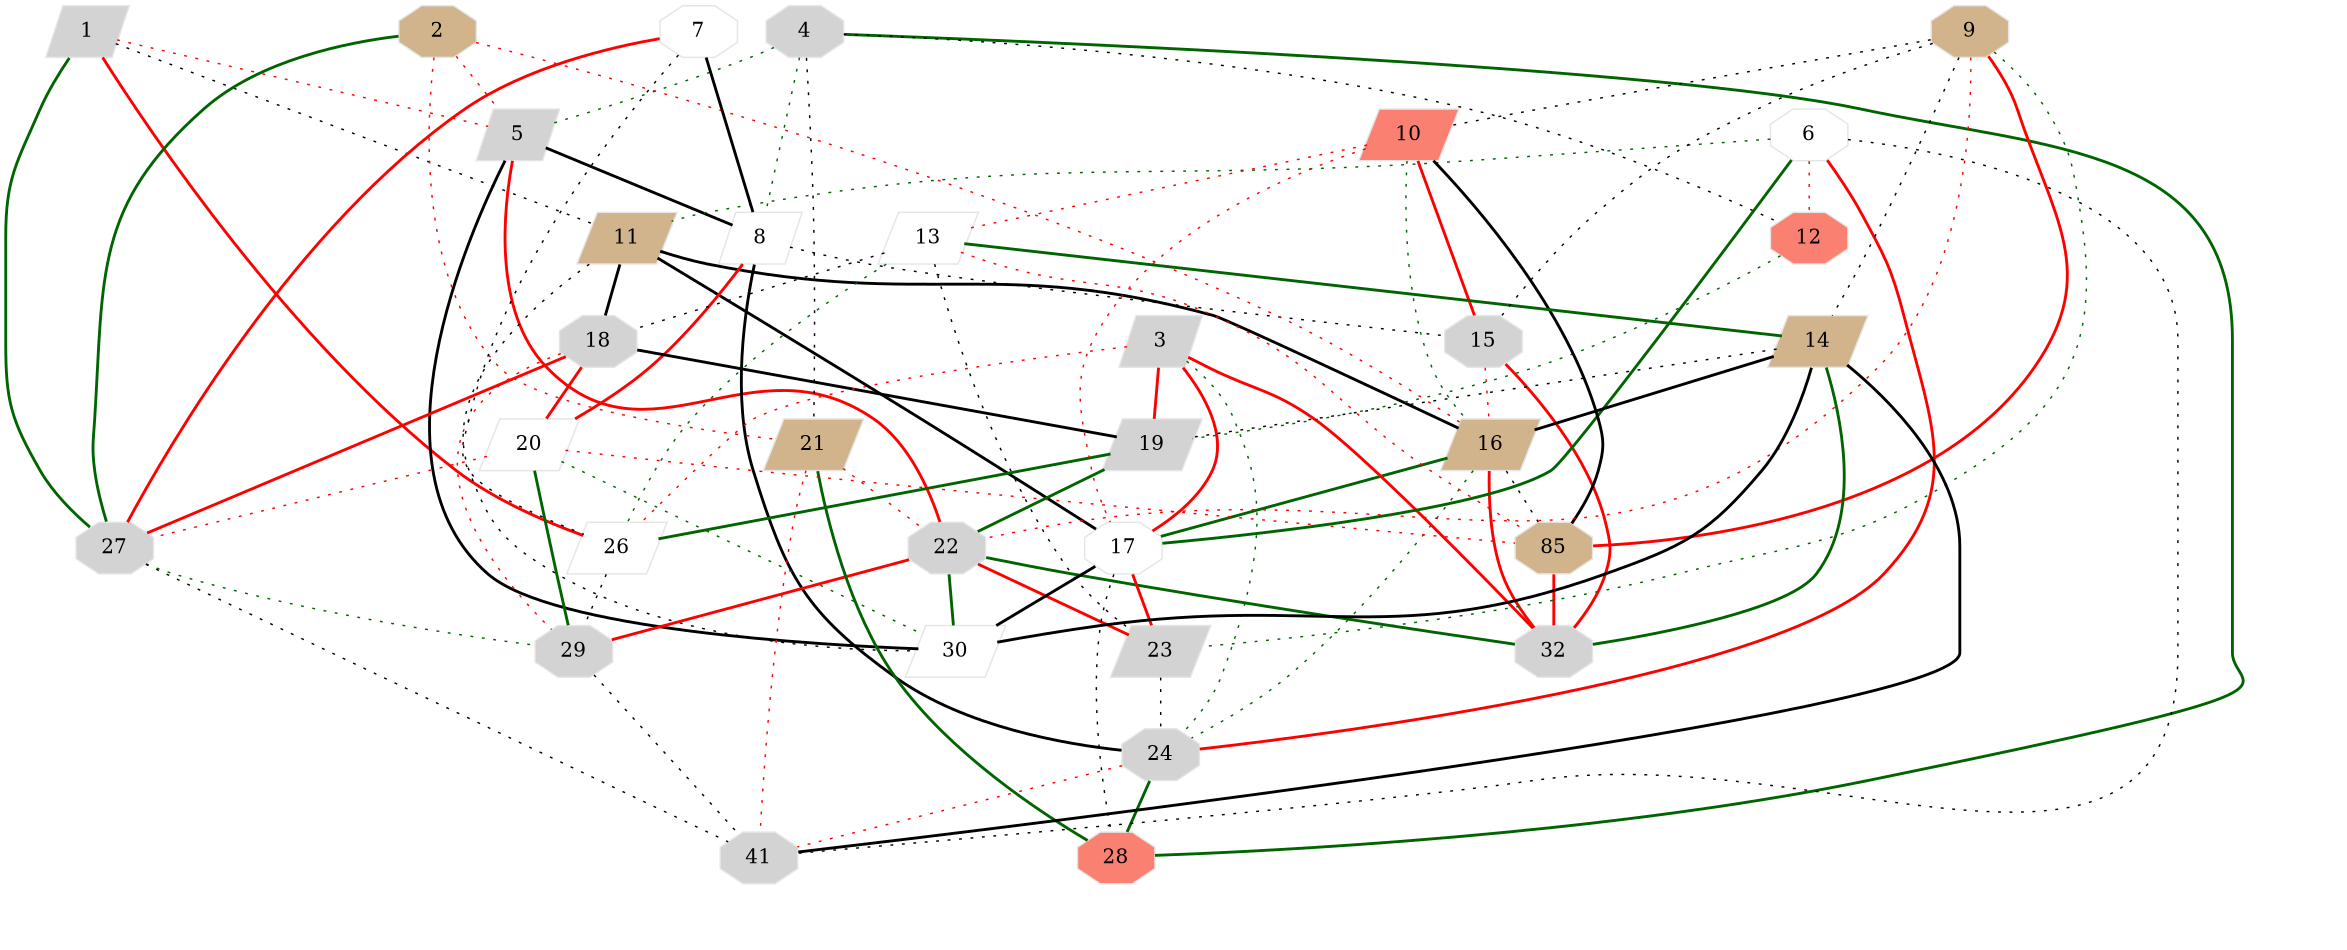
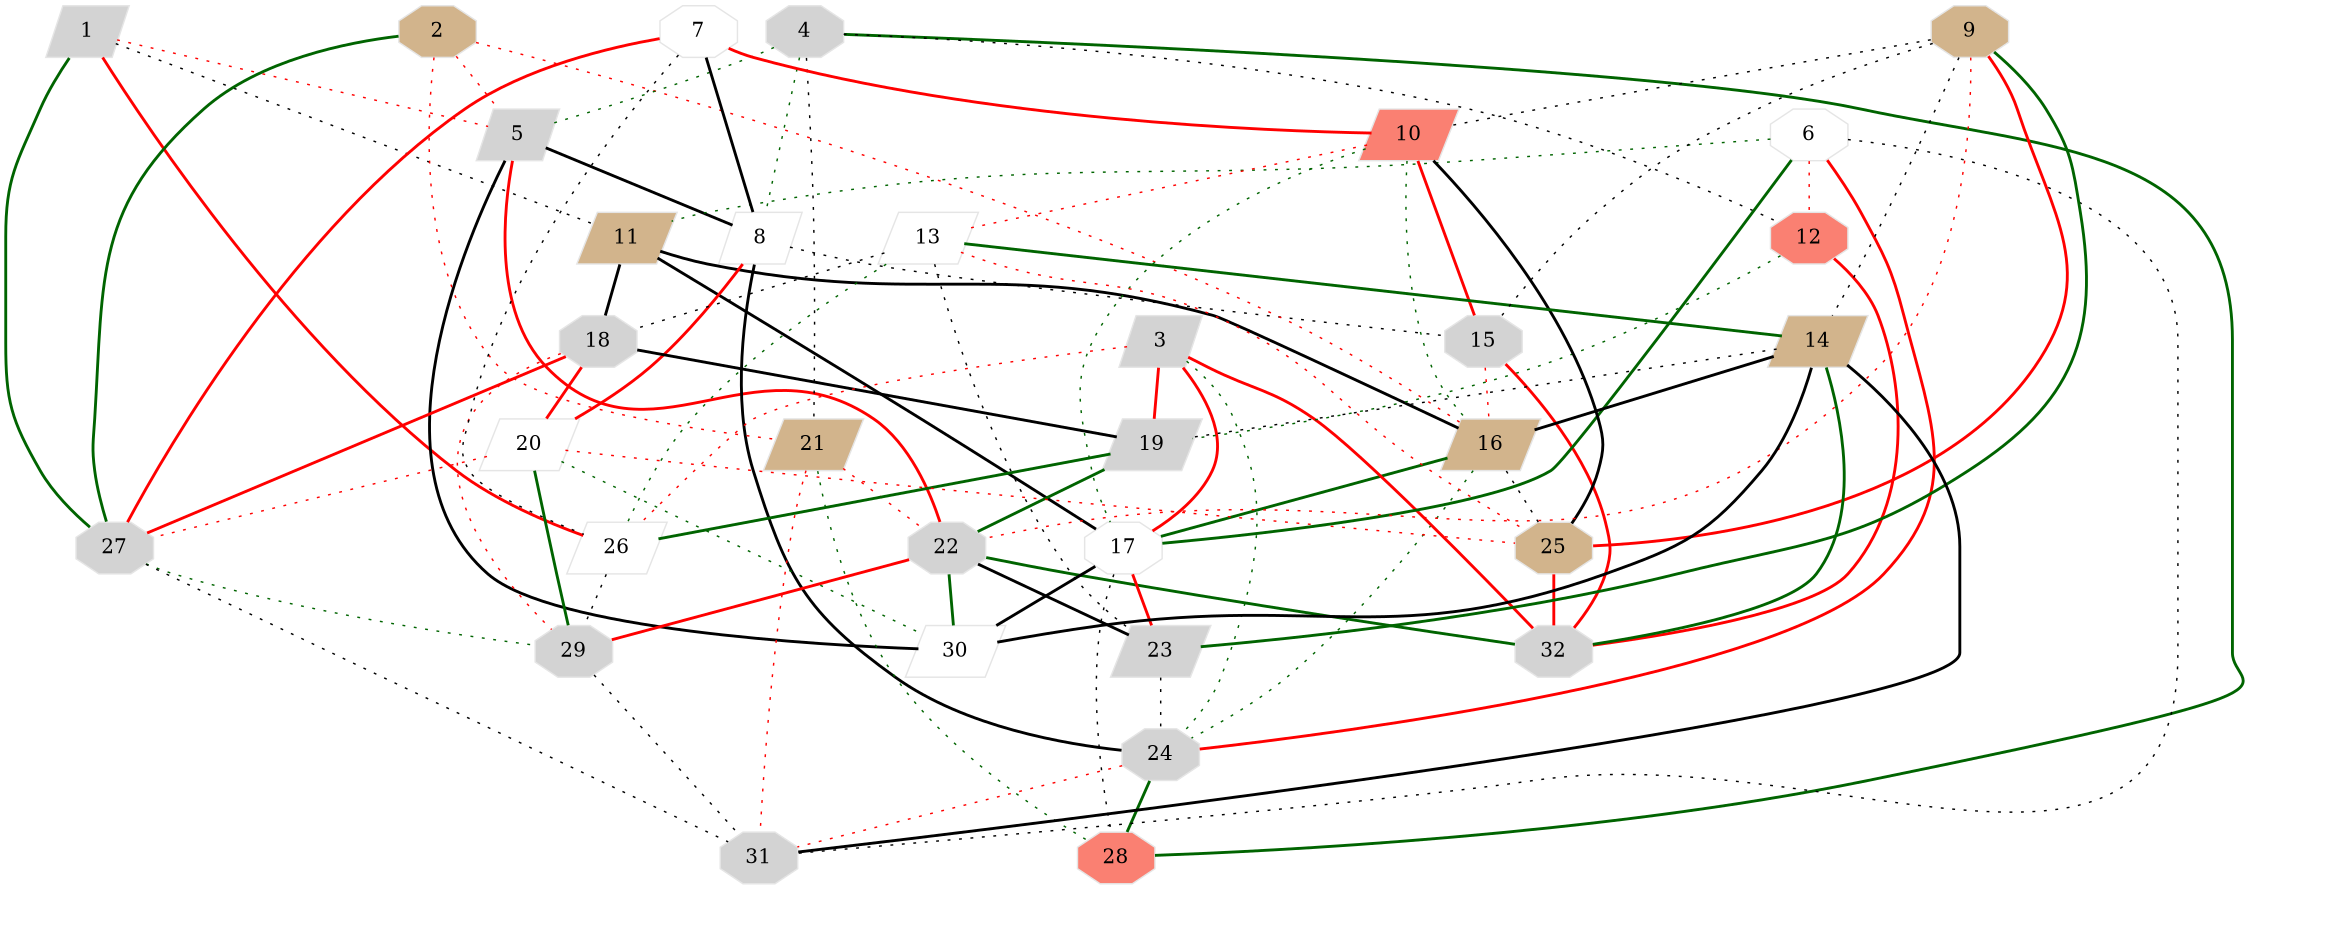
none -> (1047, 111)
(1138, 279) -> (1138, 279)
(1863, 526) -> (1863, 526)
(1554, 548) -> (1554, 548)
(1497, 554) -> (1870, 542)
(531, 558) -> none
(1057, 601) -> (1057, 601)
(913, 699) -> (913, 699)
(759, 858) -> (759, 858)
